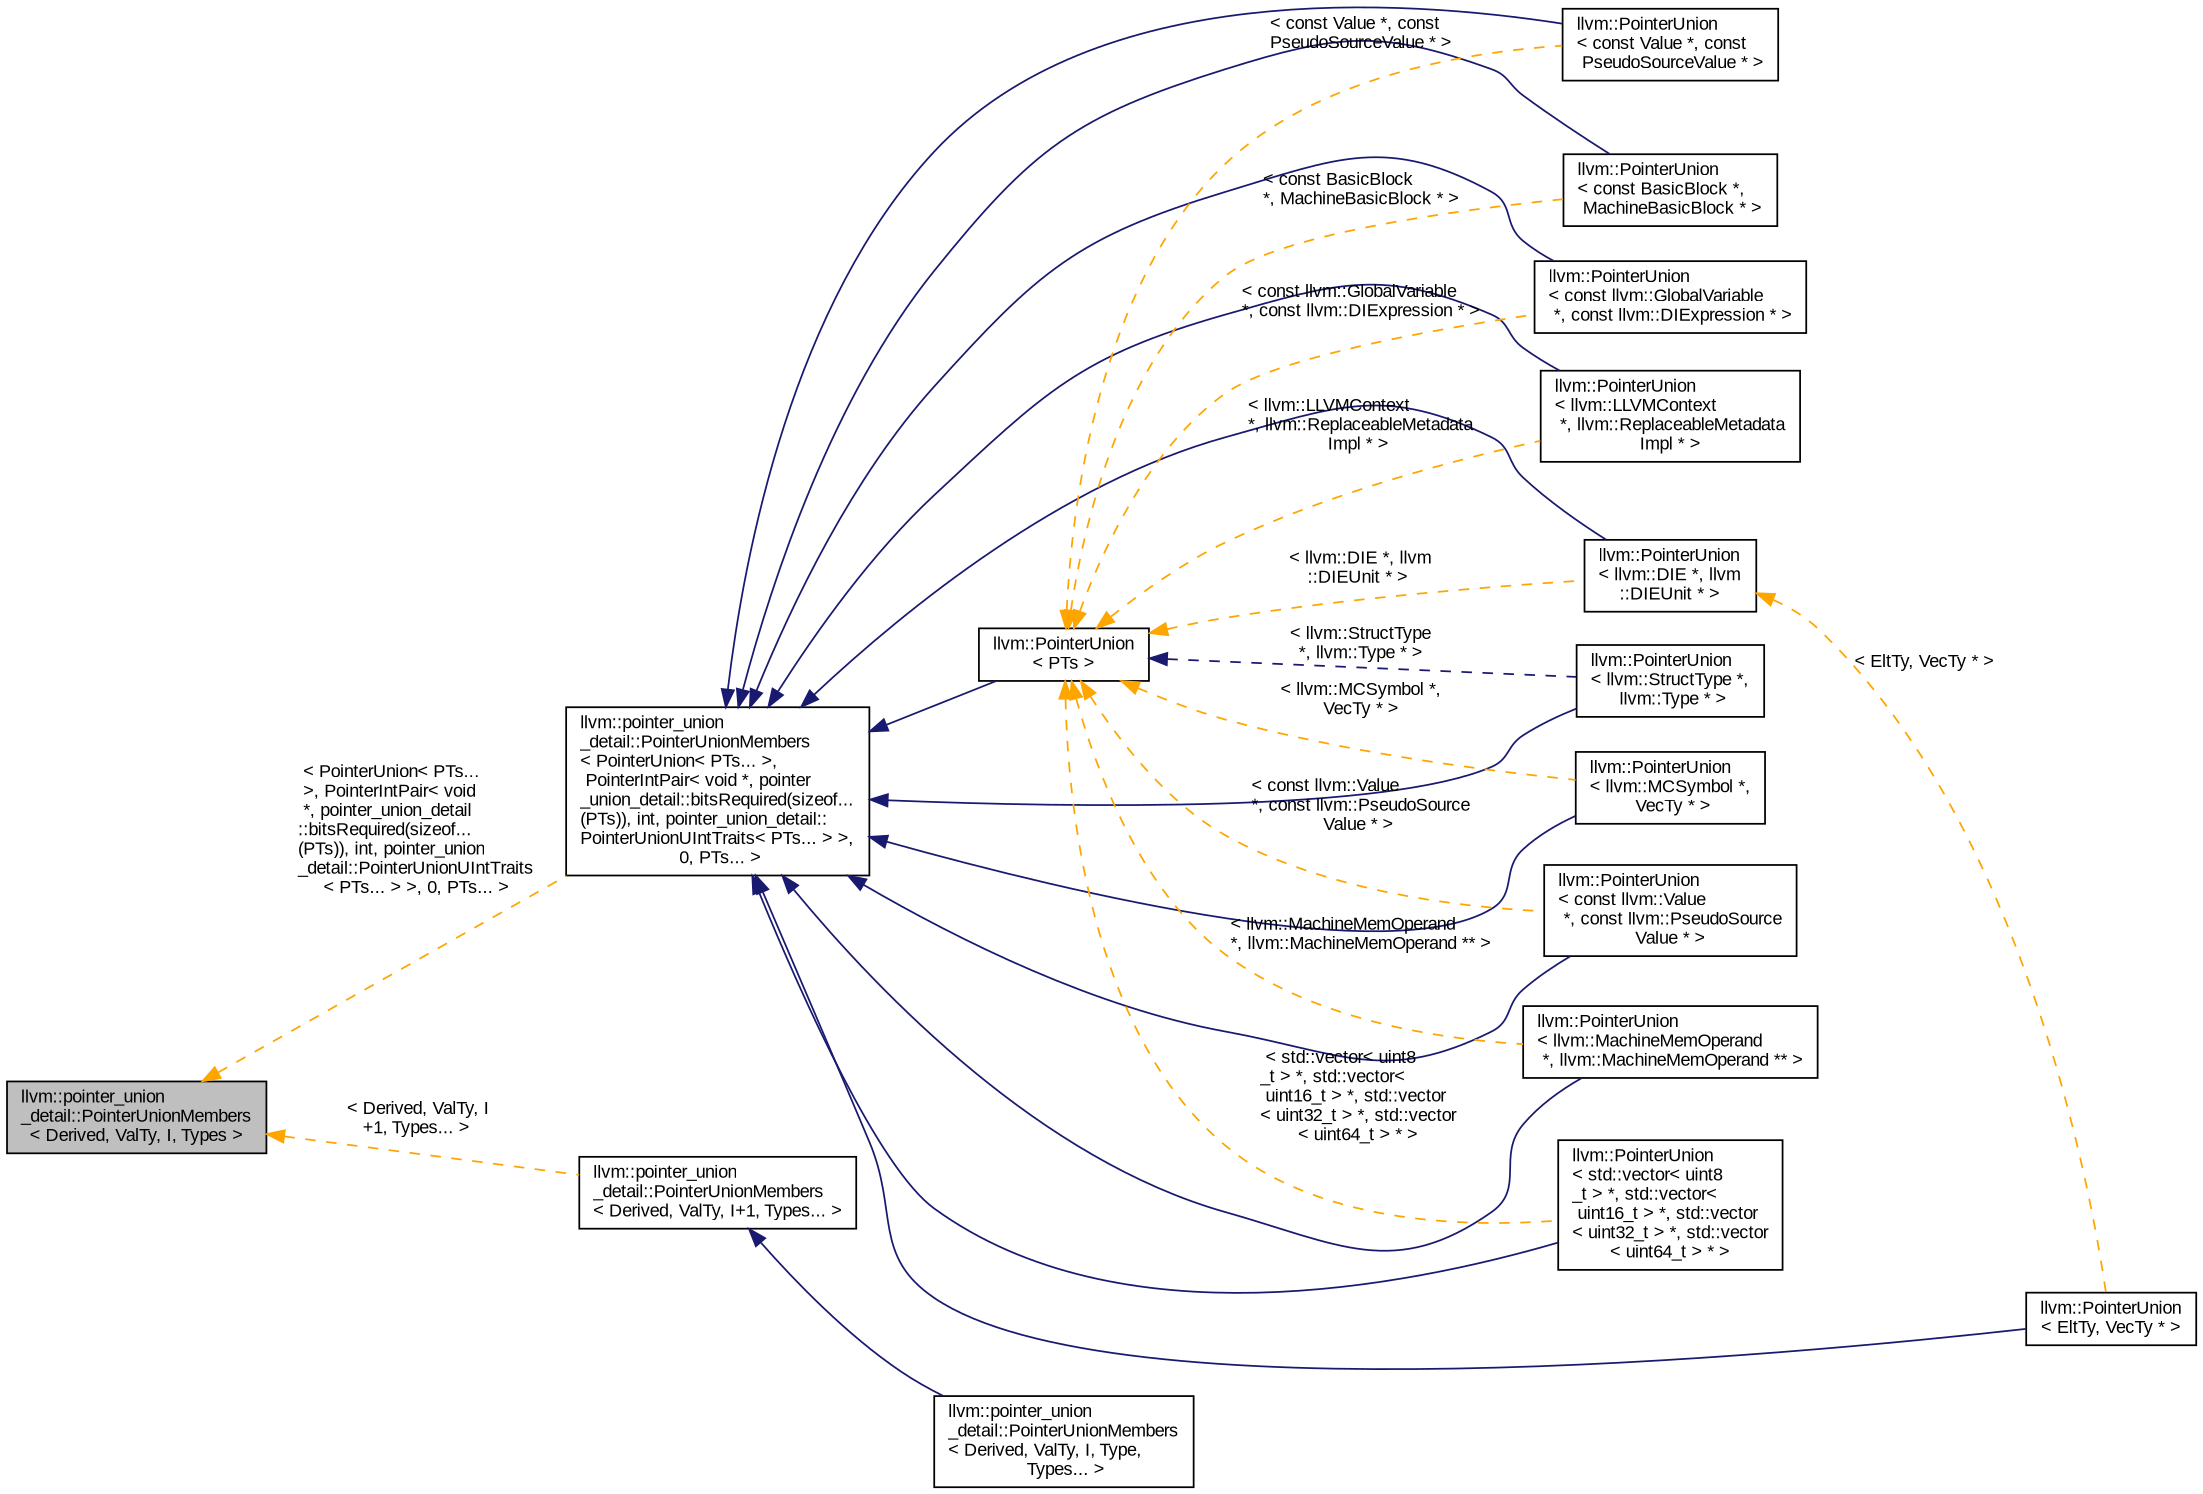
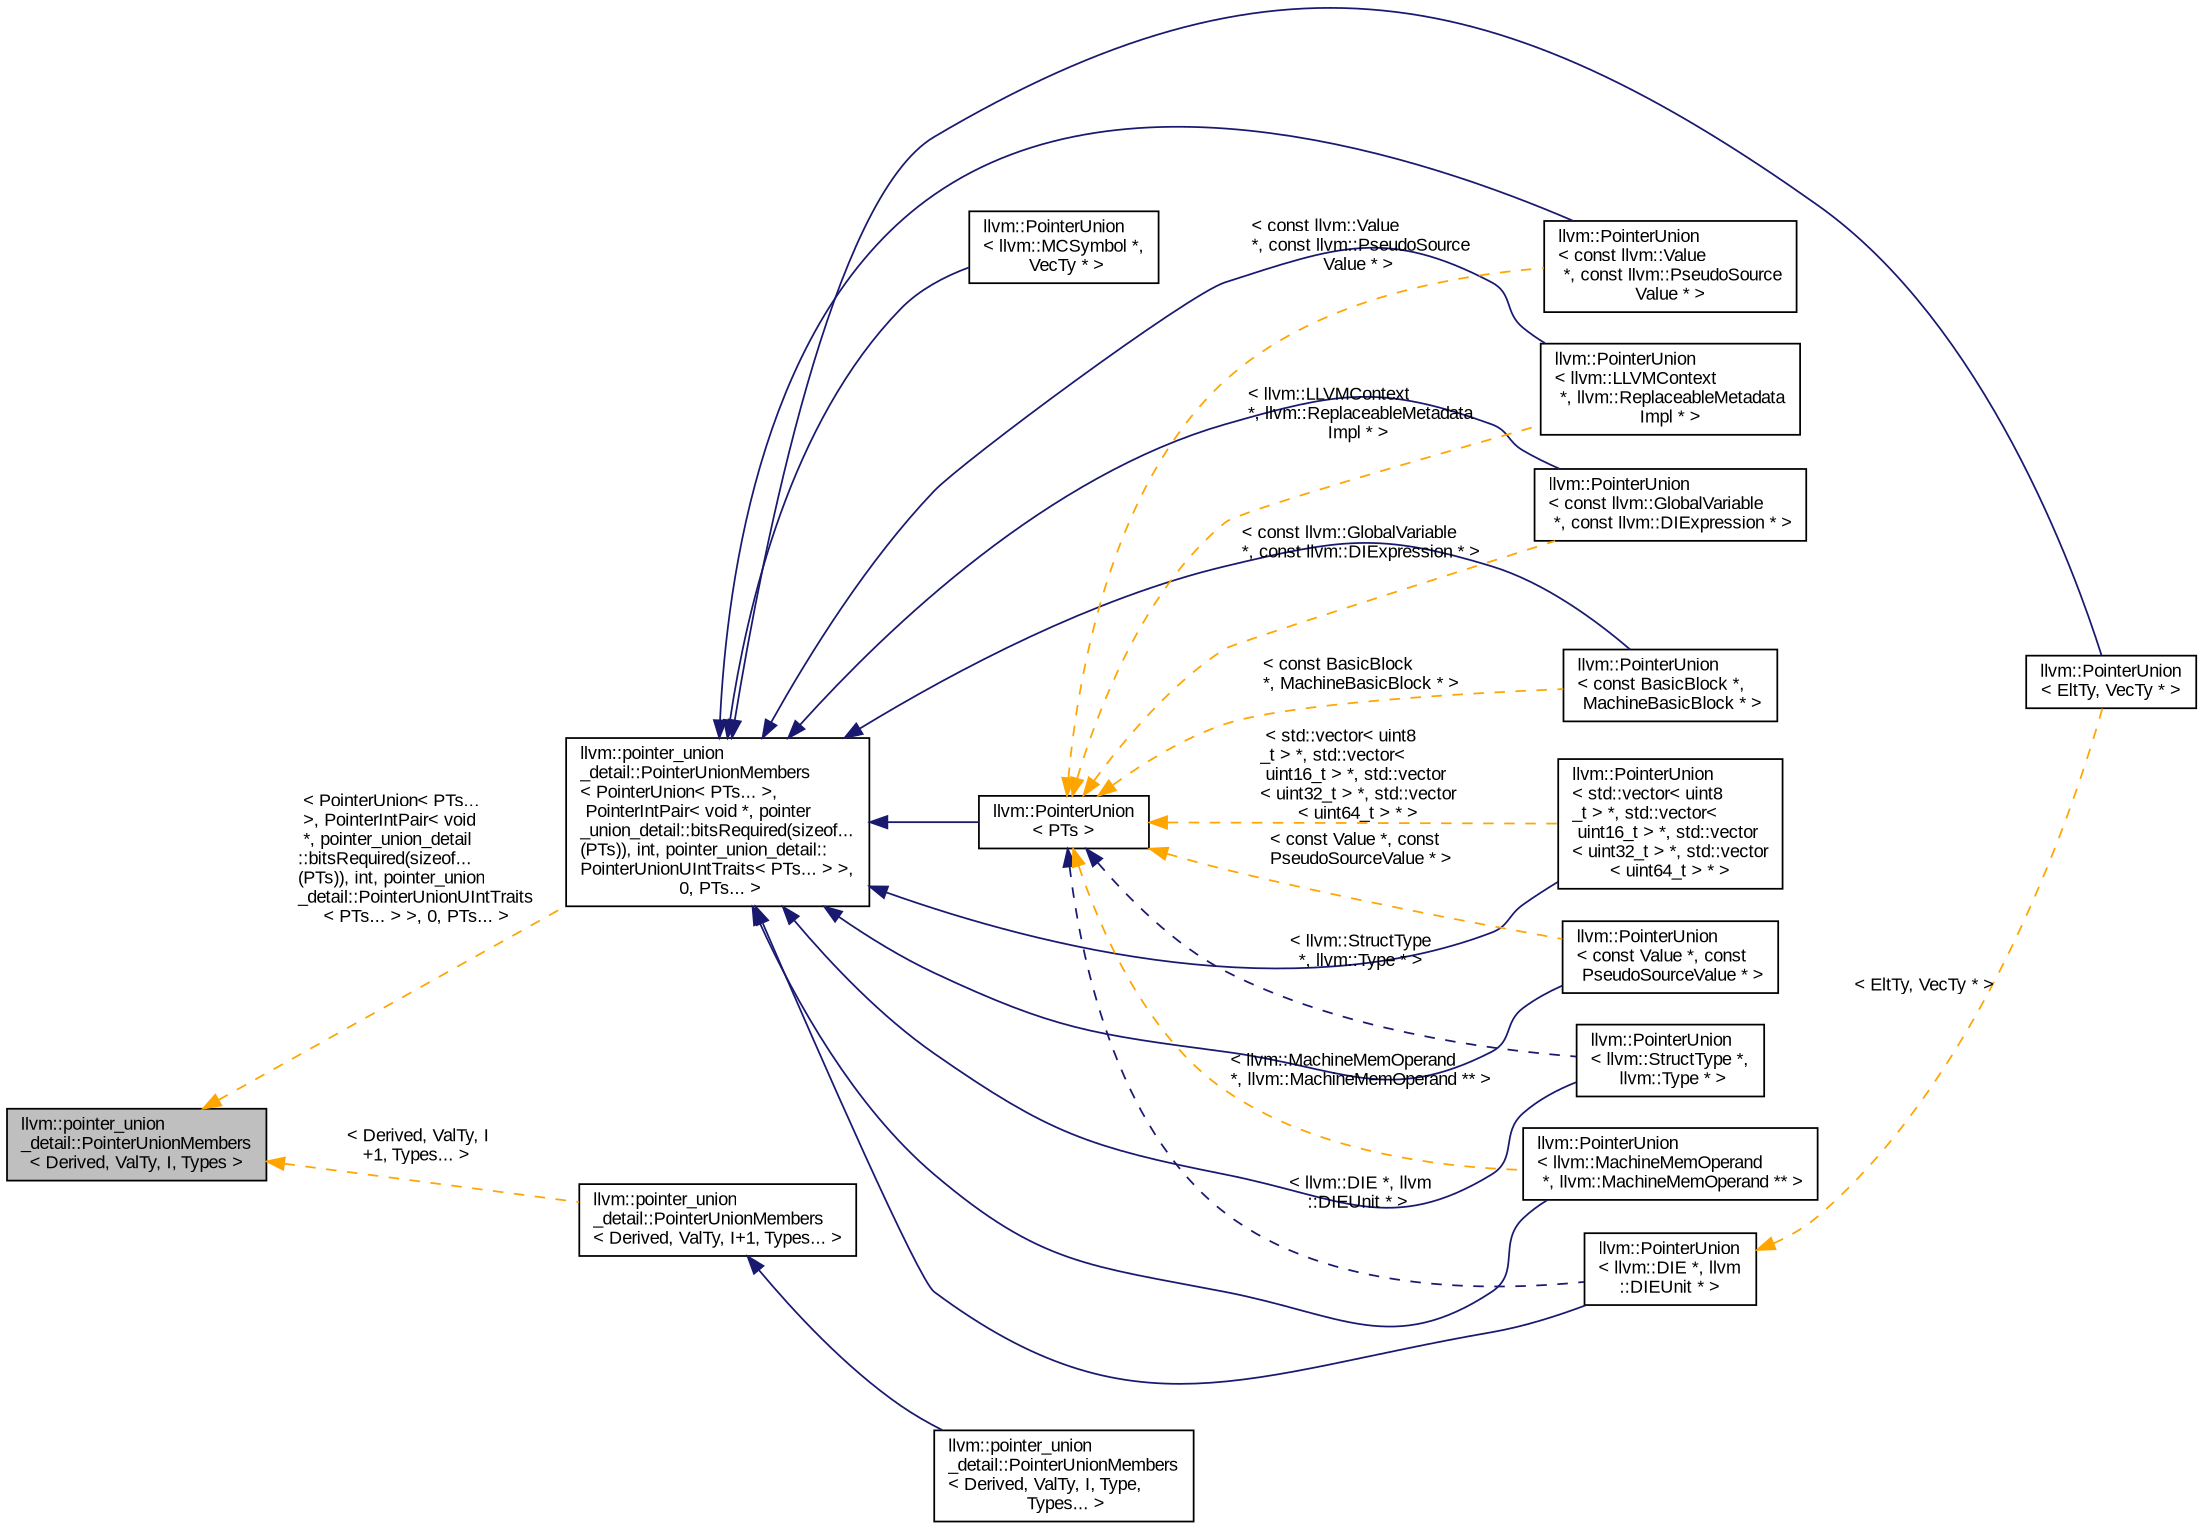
(1375, 598) -> (1220, 1208)
(1353, 748) -> none
